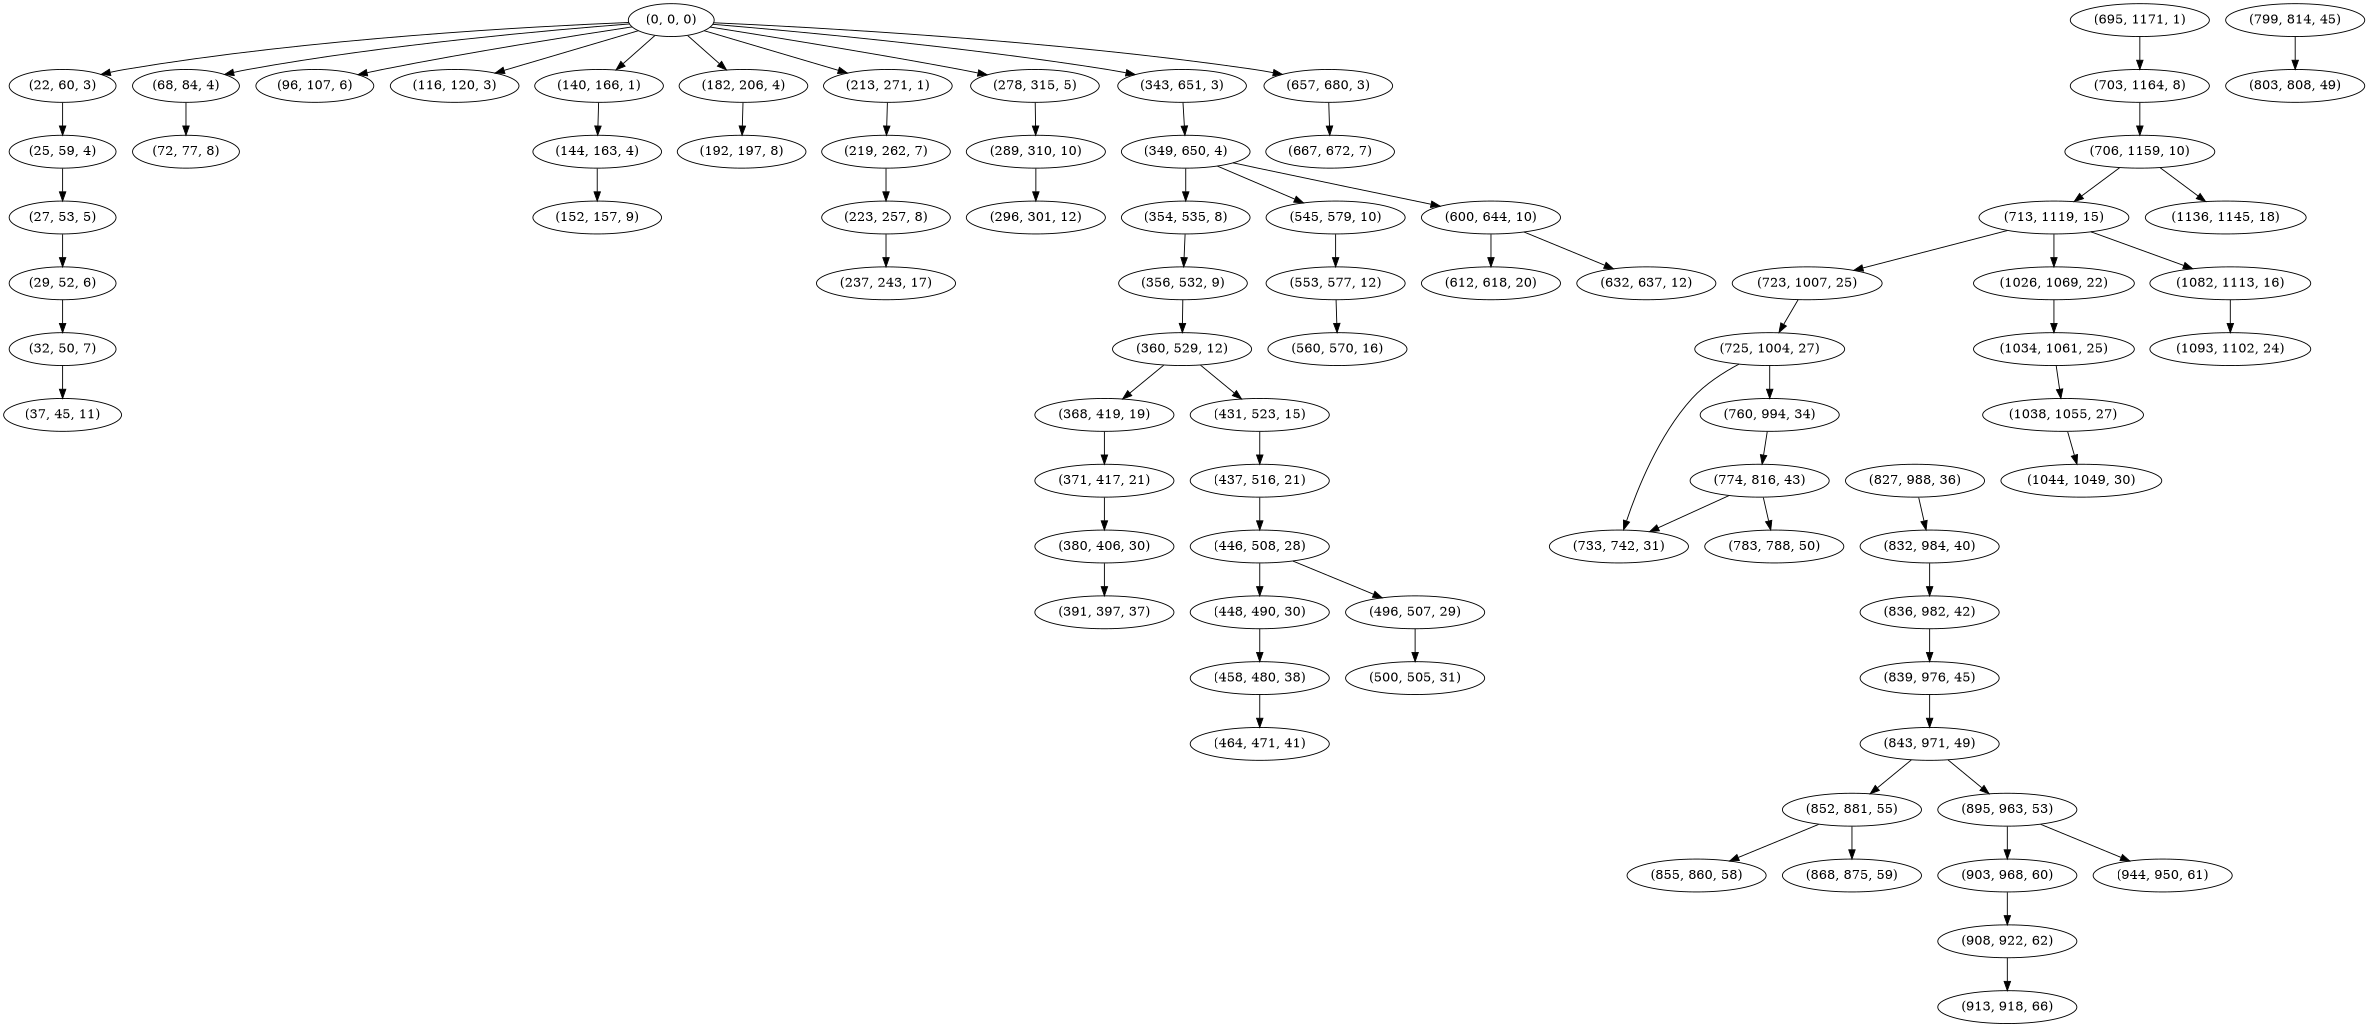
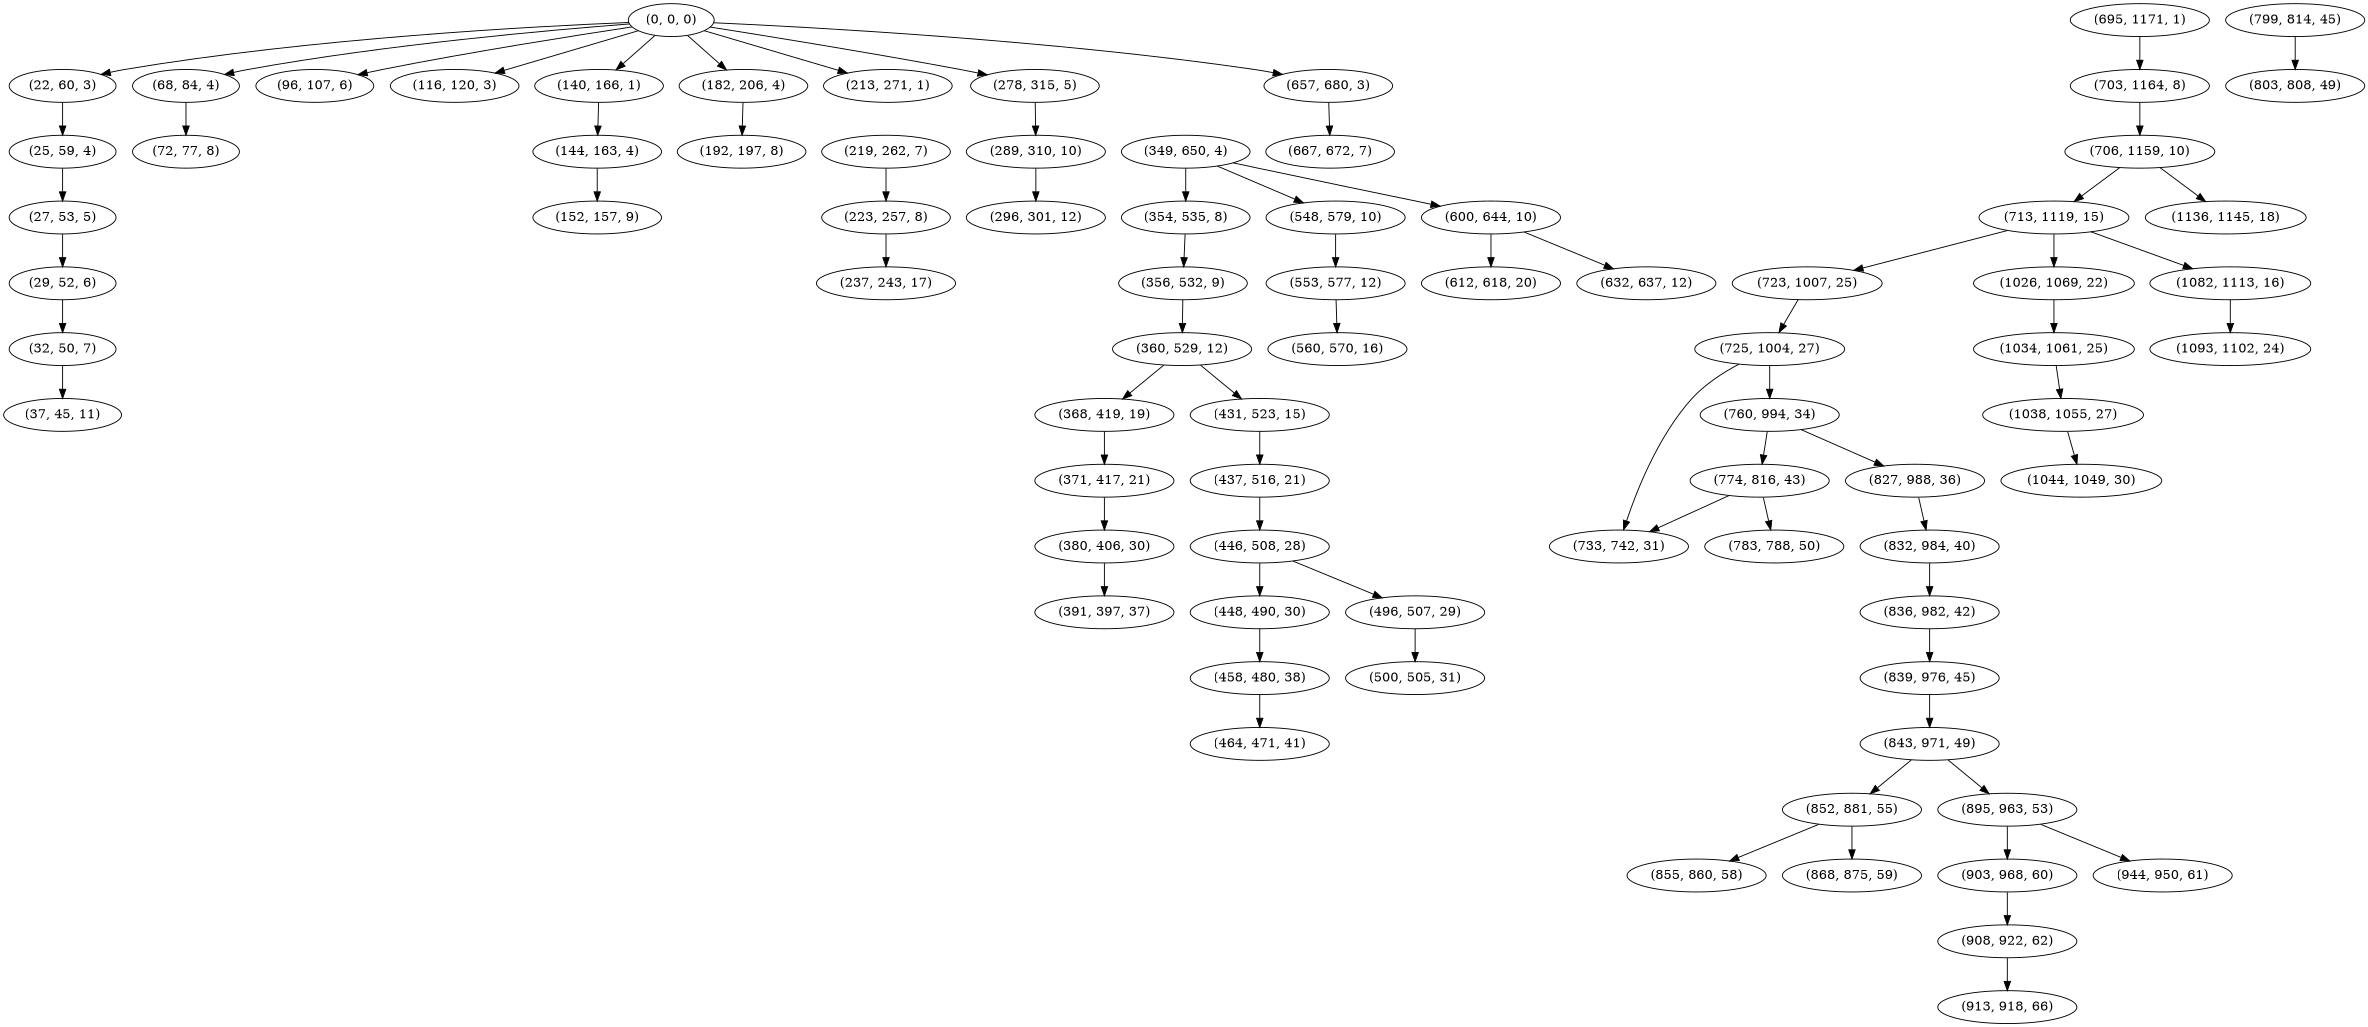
(1182, 86) -> none
(887, 114) -> none
(1336, 218) -> (1336, 218)
none -> (1838, 446)
